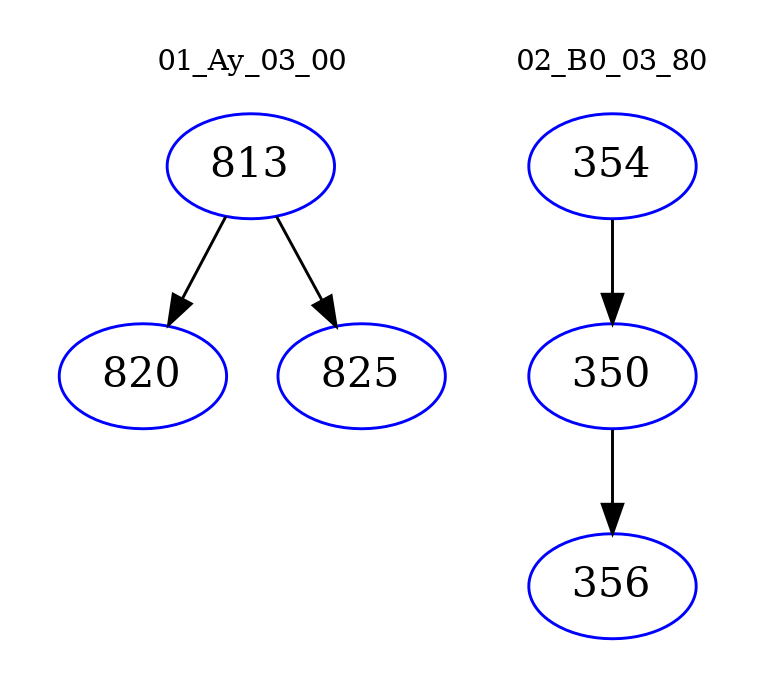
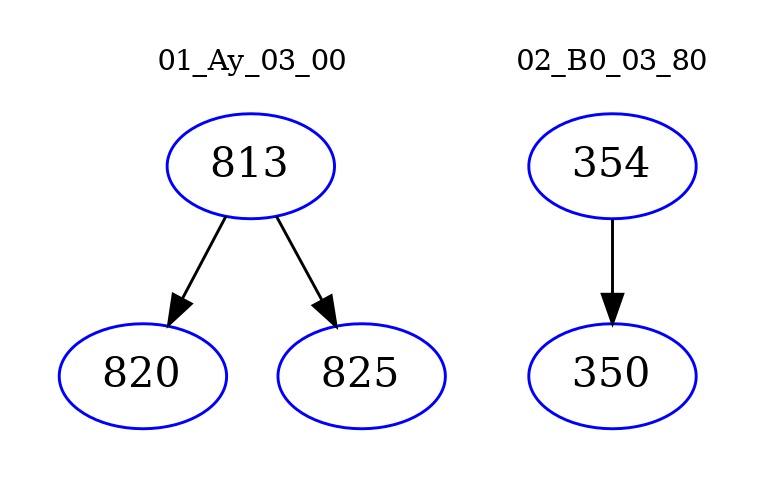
(612, 586) -> none
